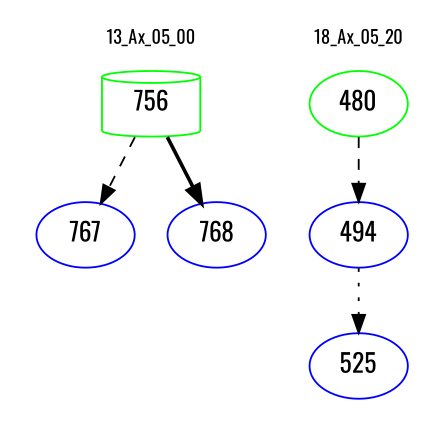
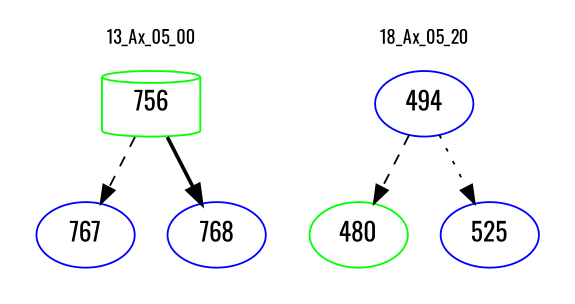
(359, 160) -> (396, 161)
